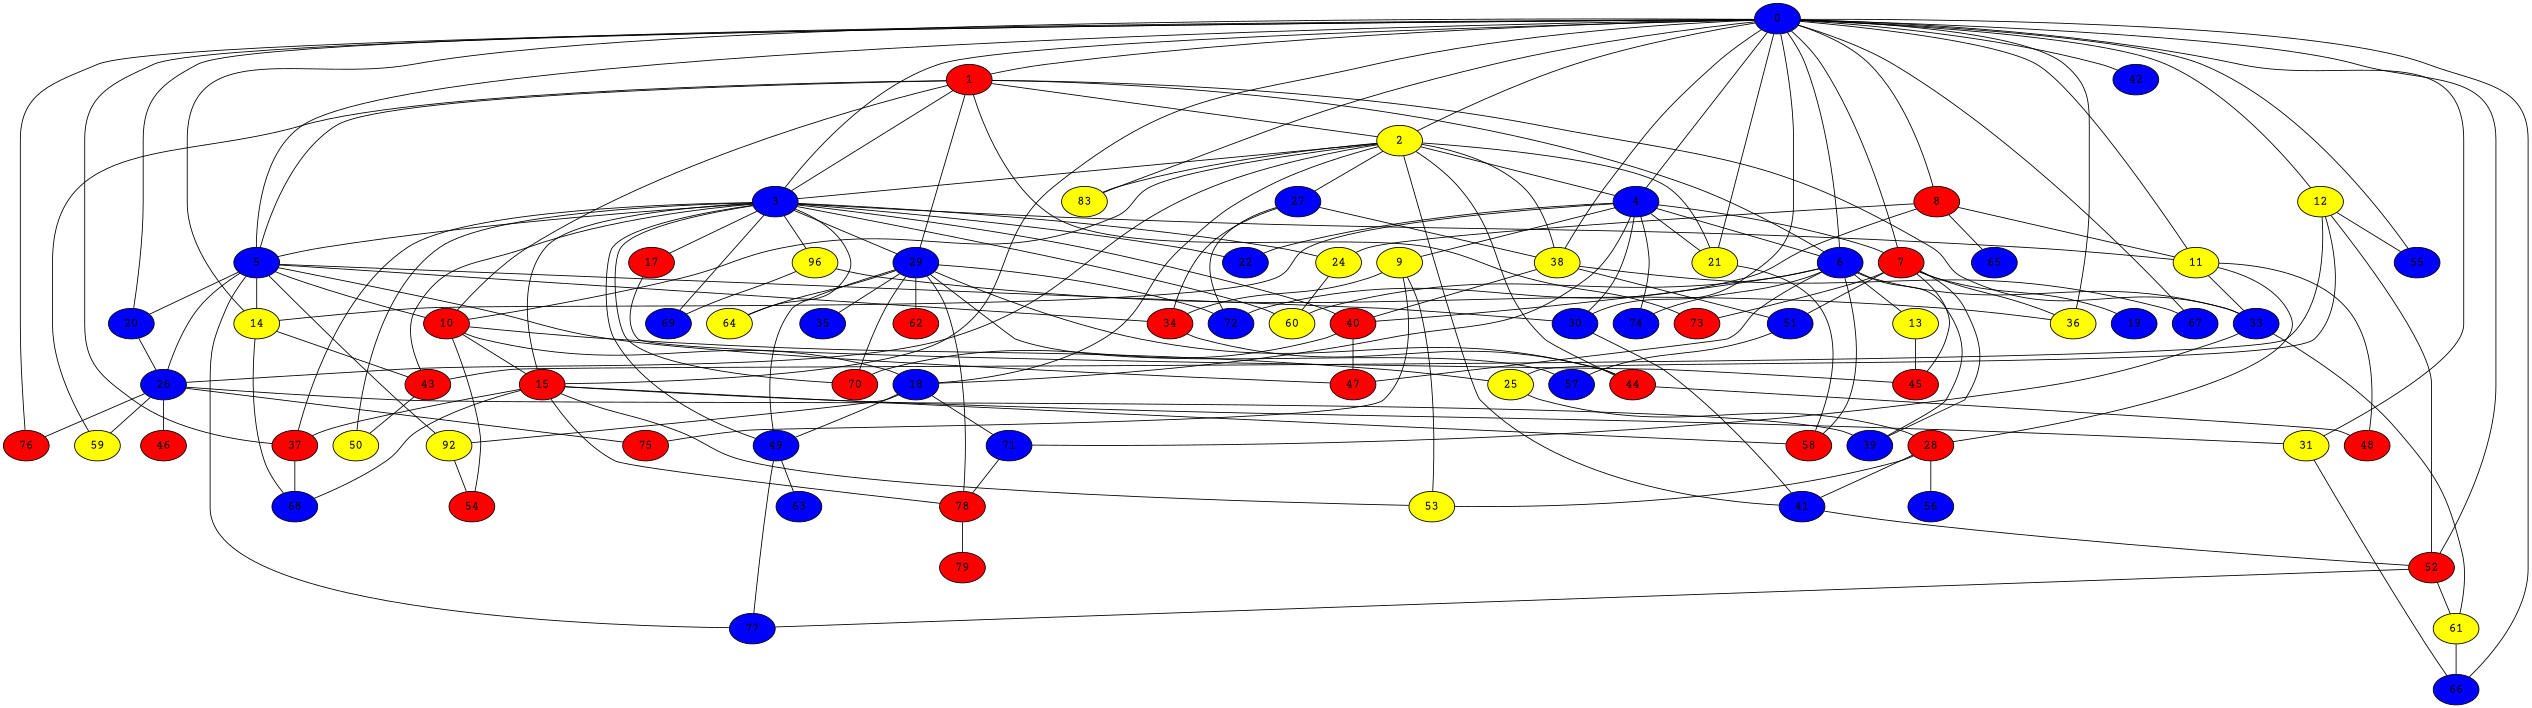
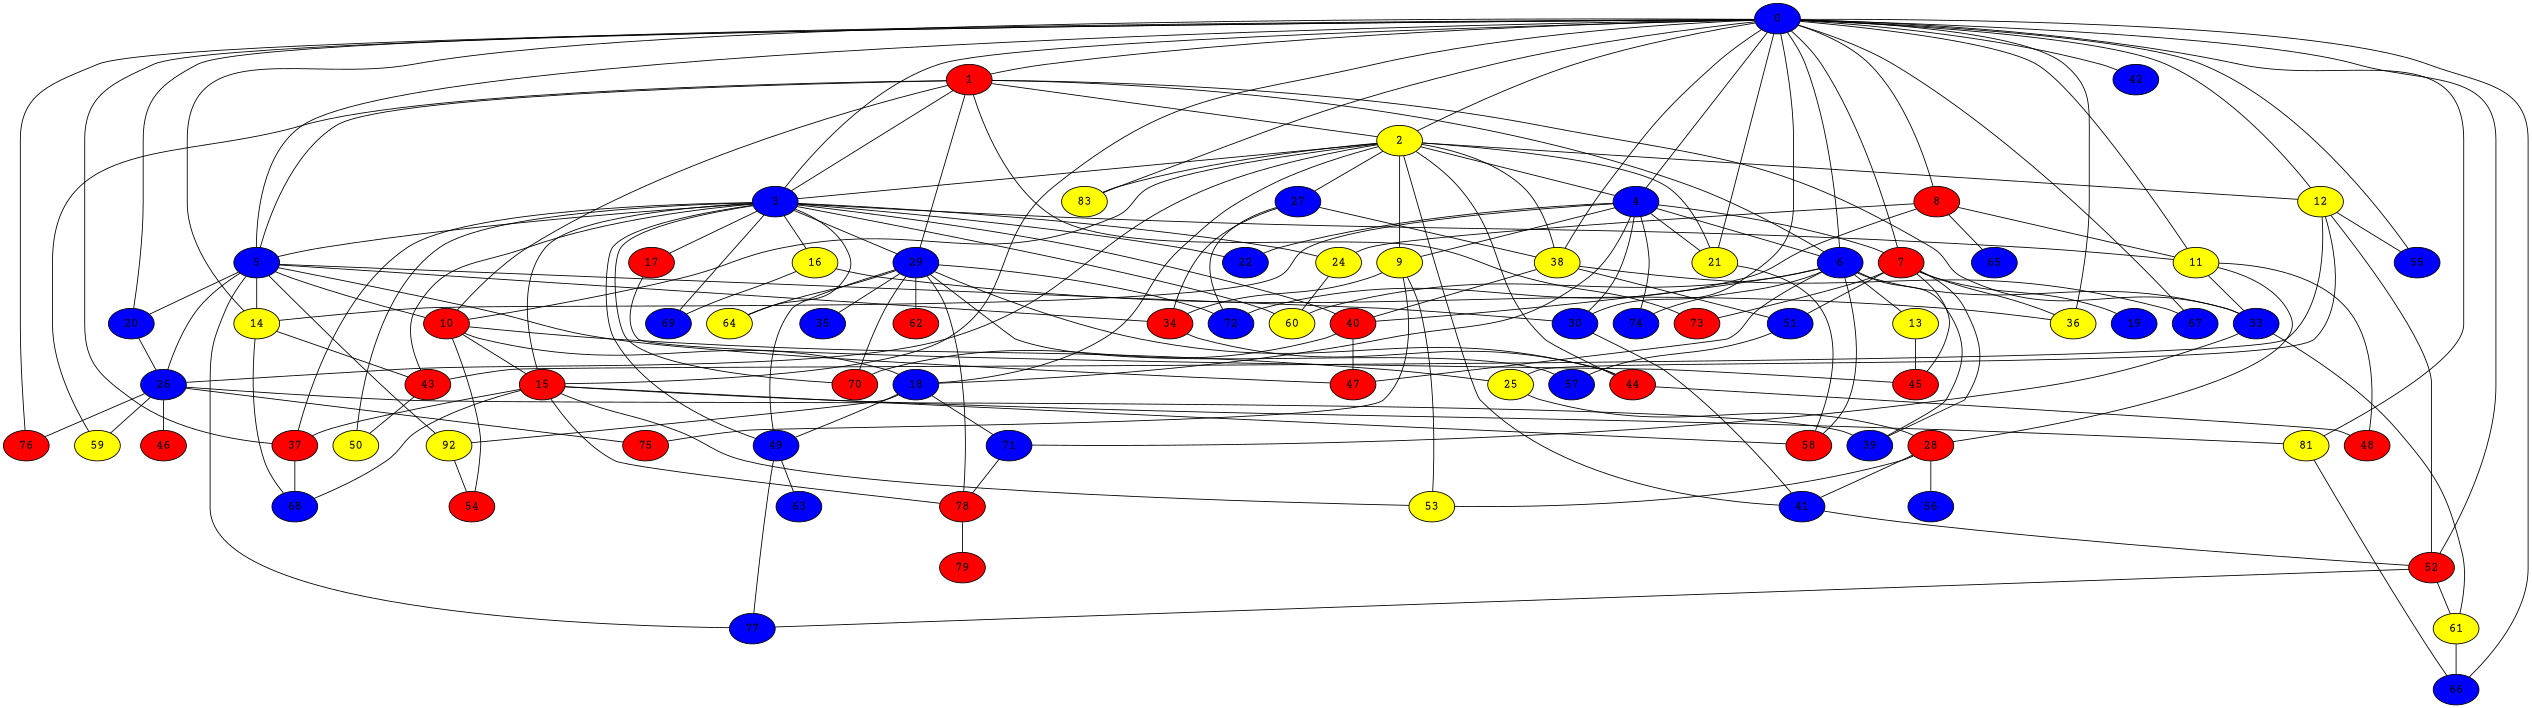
none -> (1860, 171)
none -> (1400, 202)
(815, 263) -> (815, 263)
(2306, 446) -> (2306, 446)
